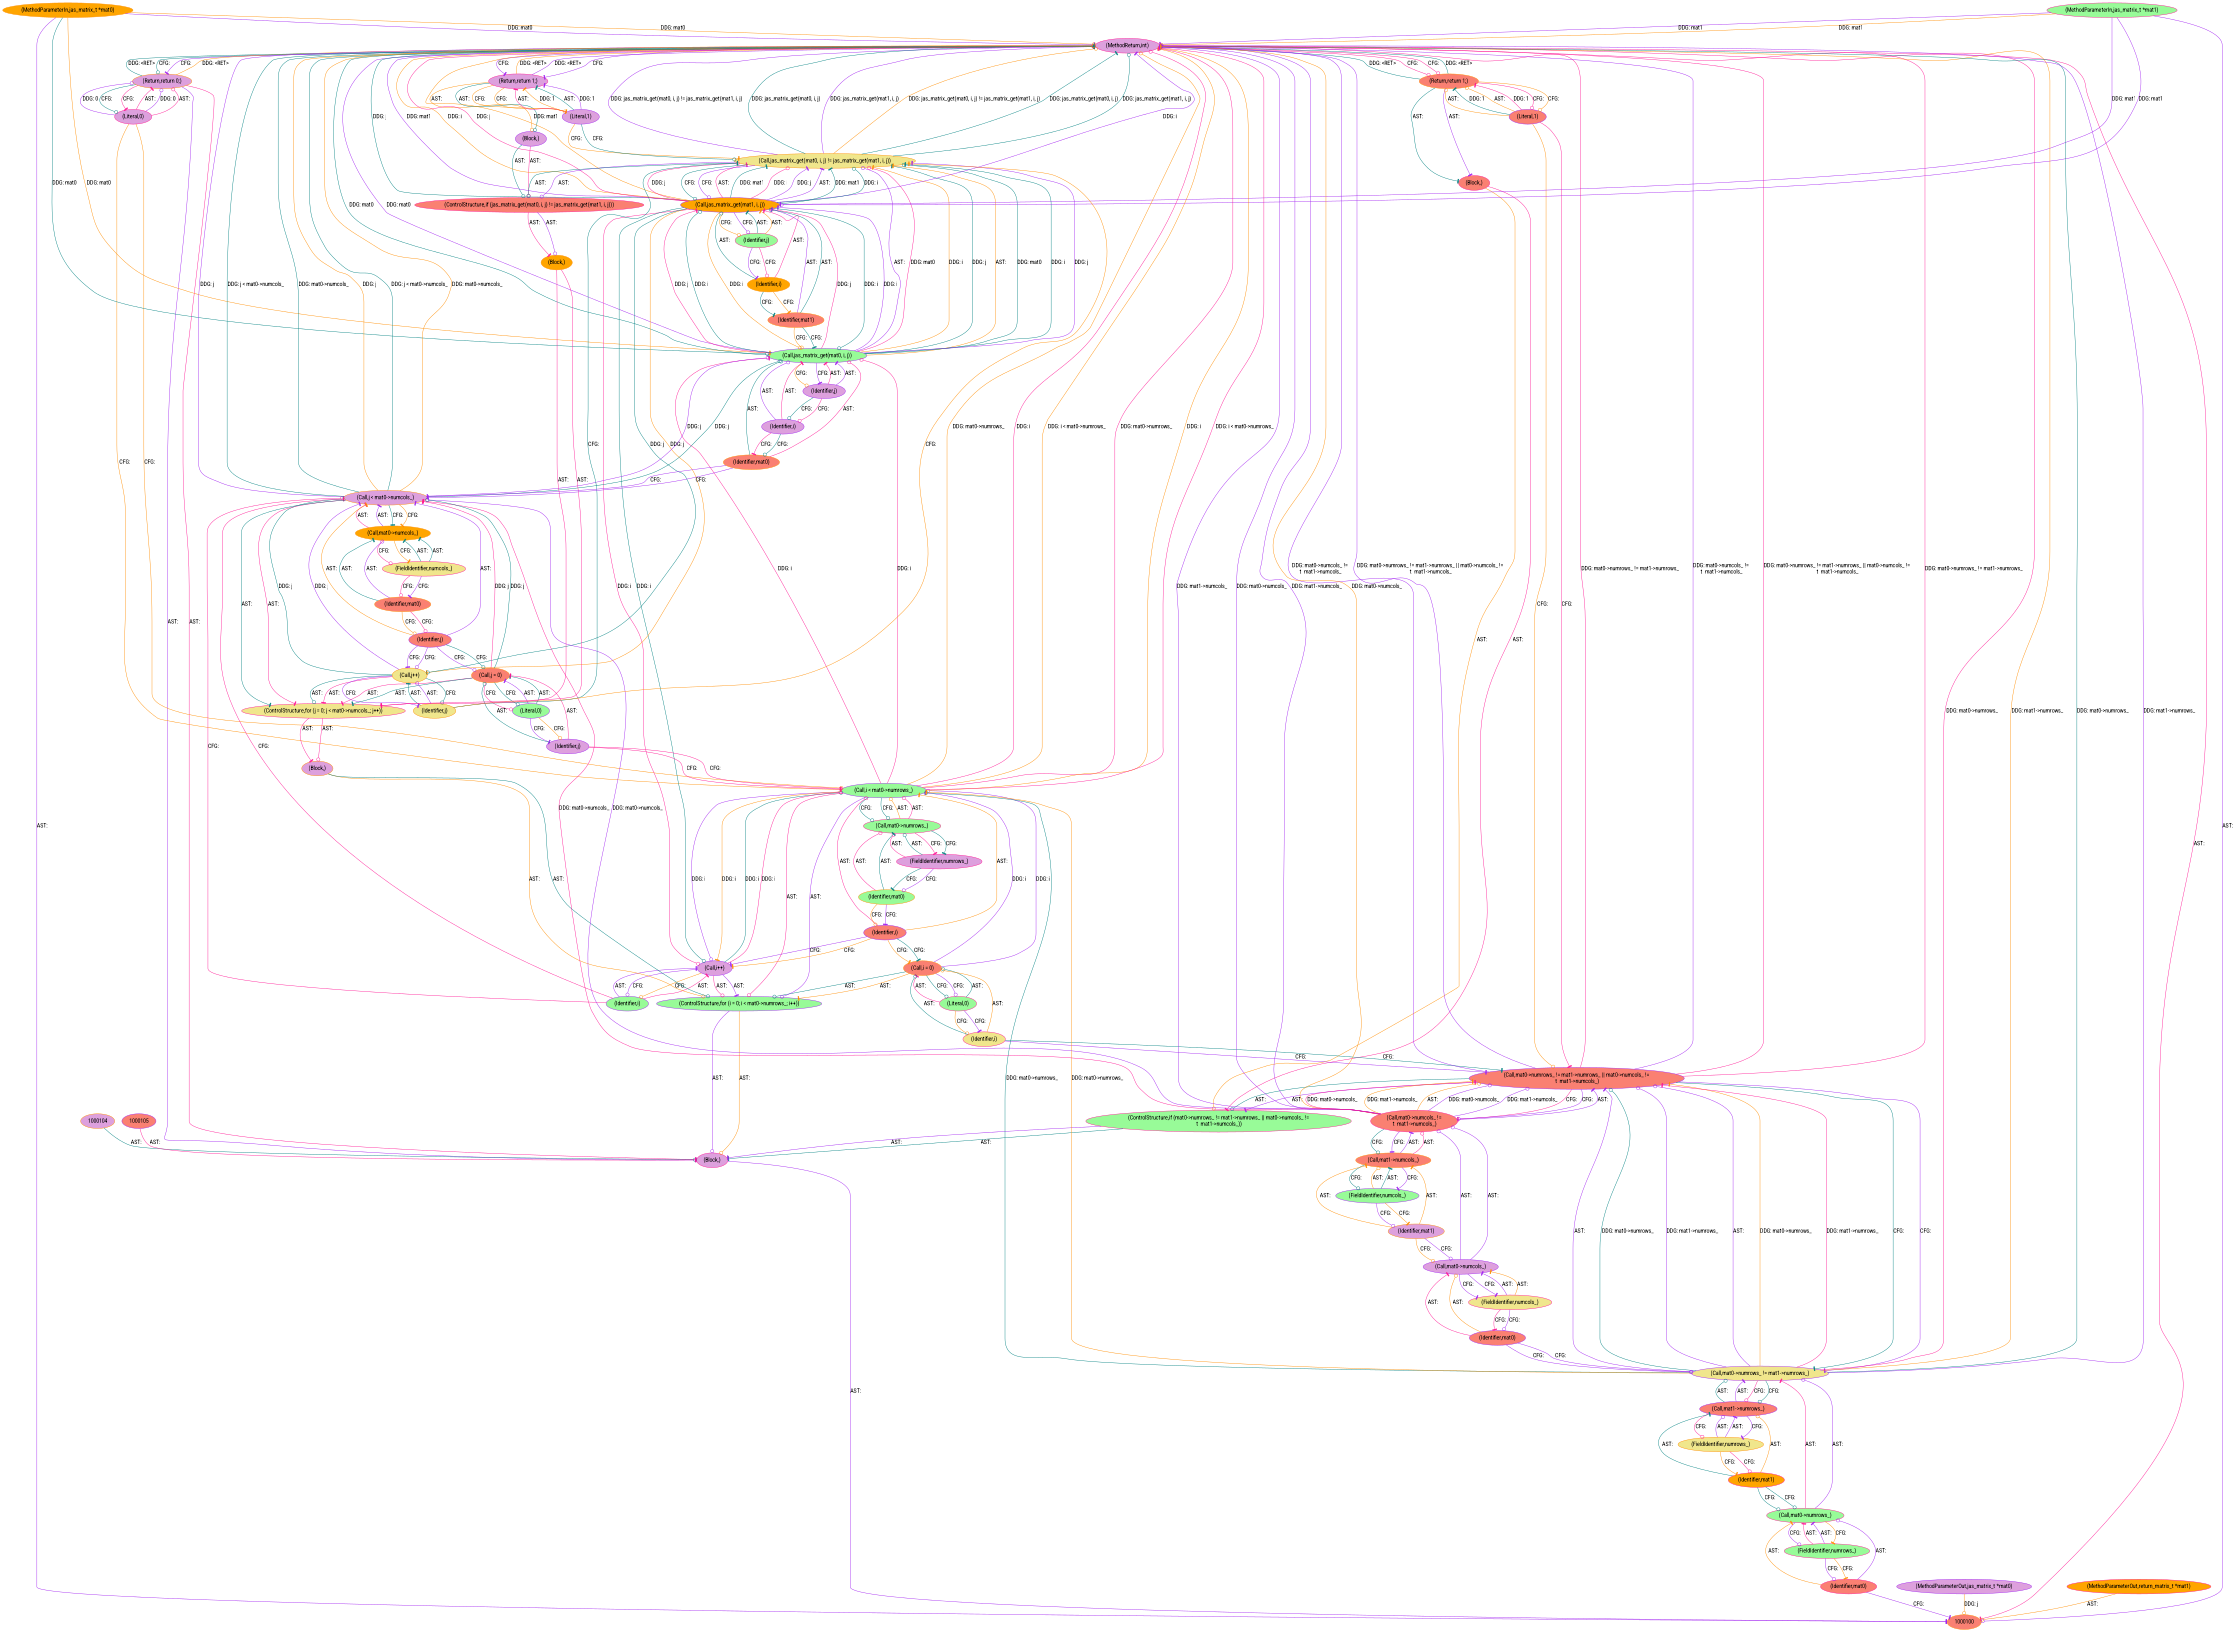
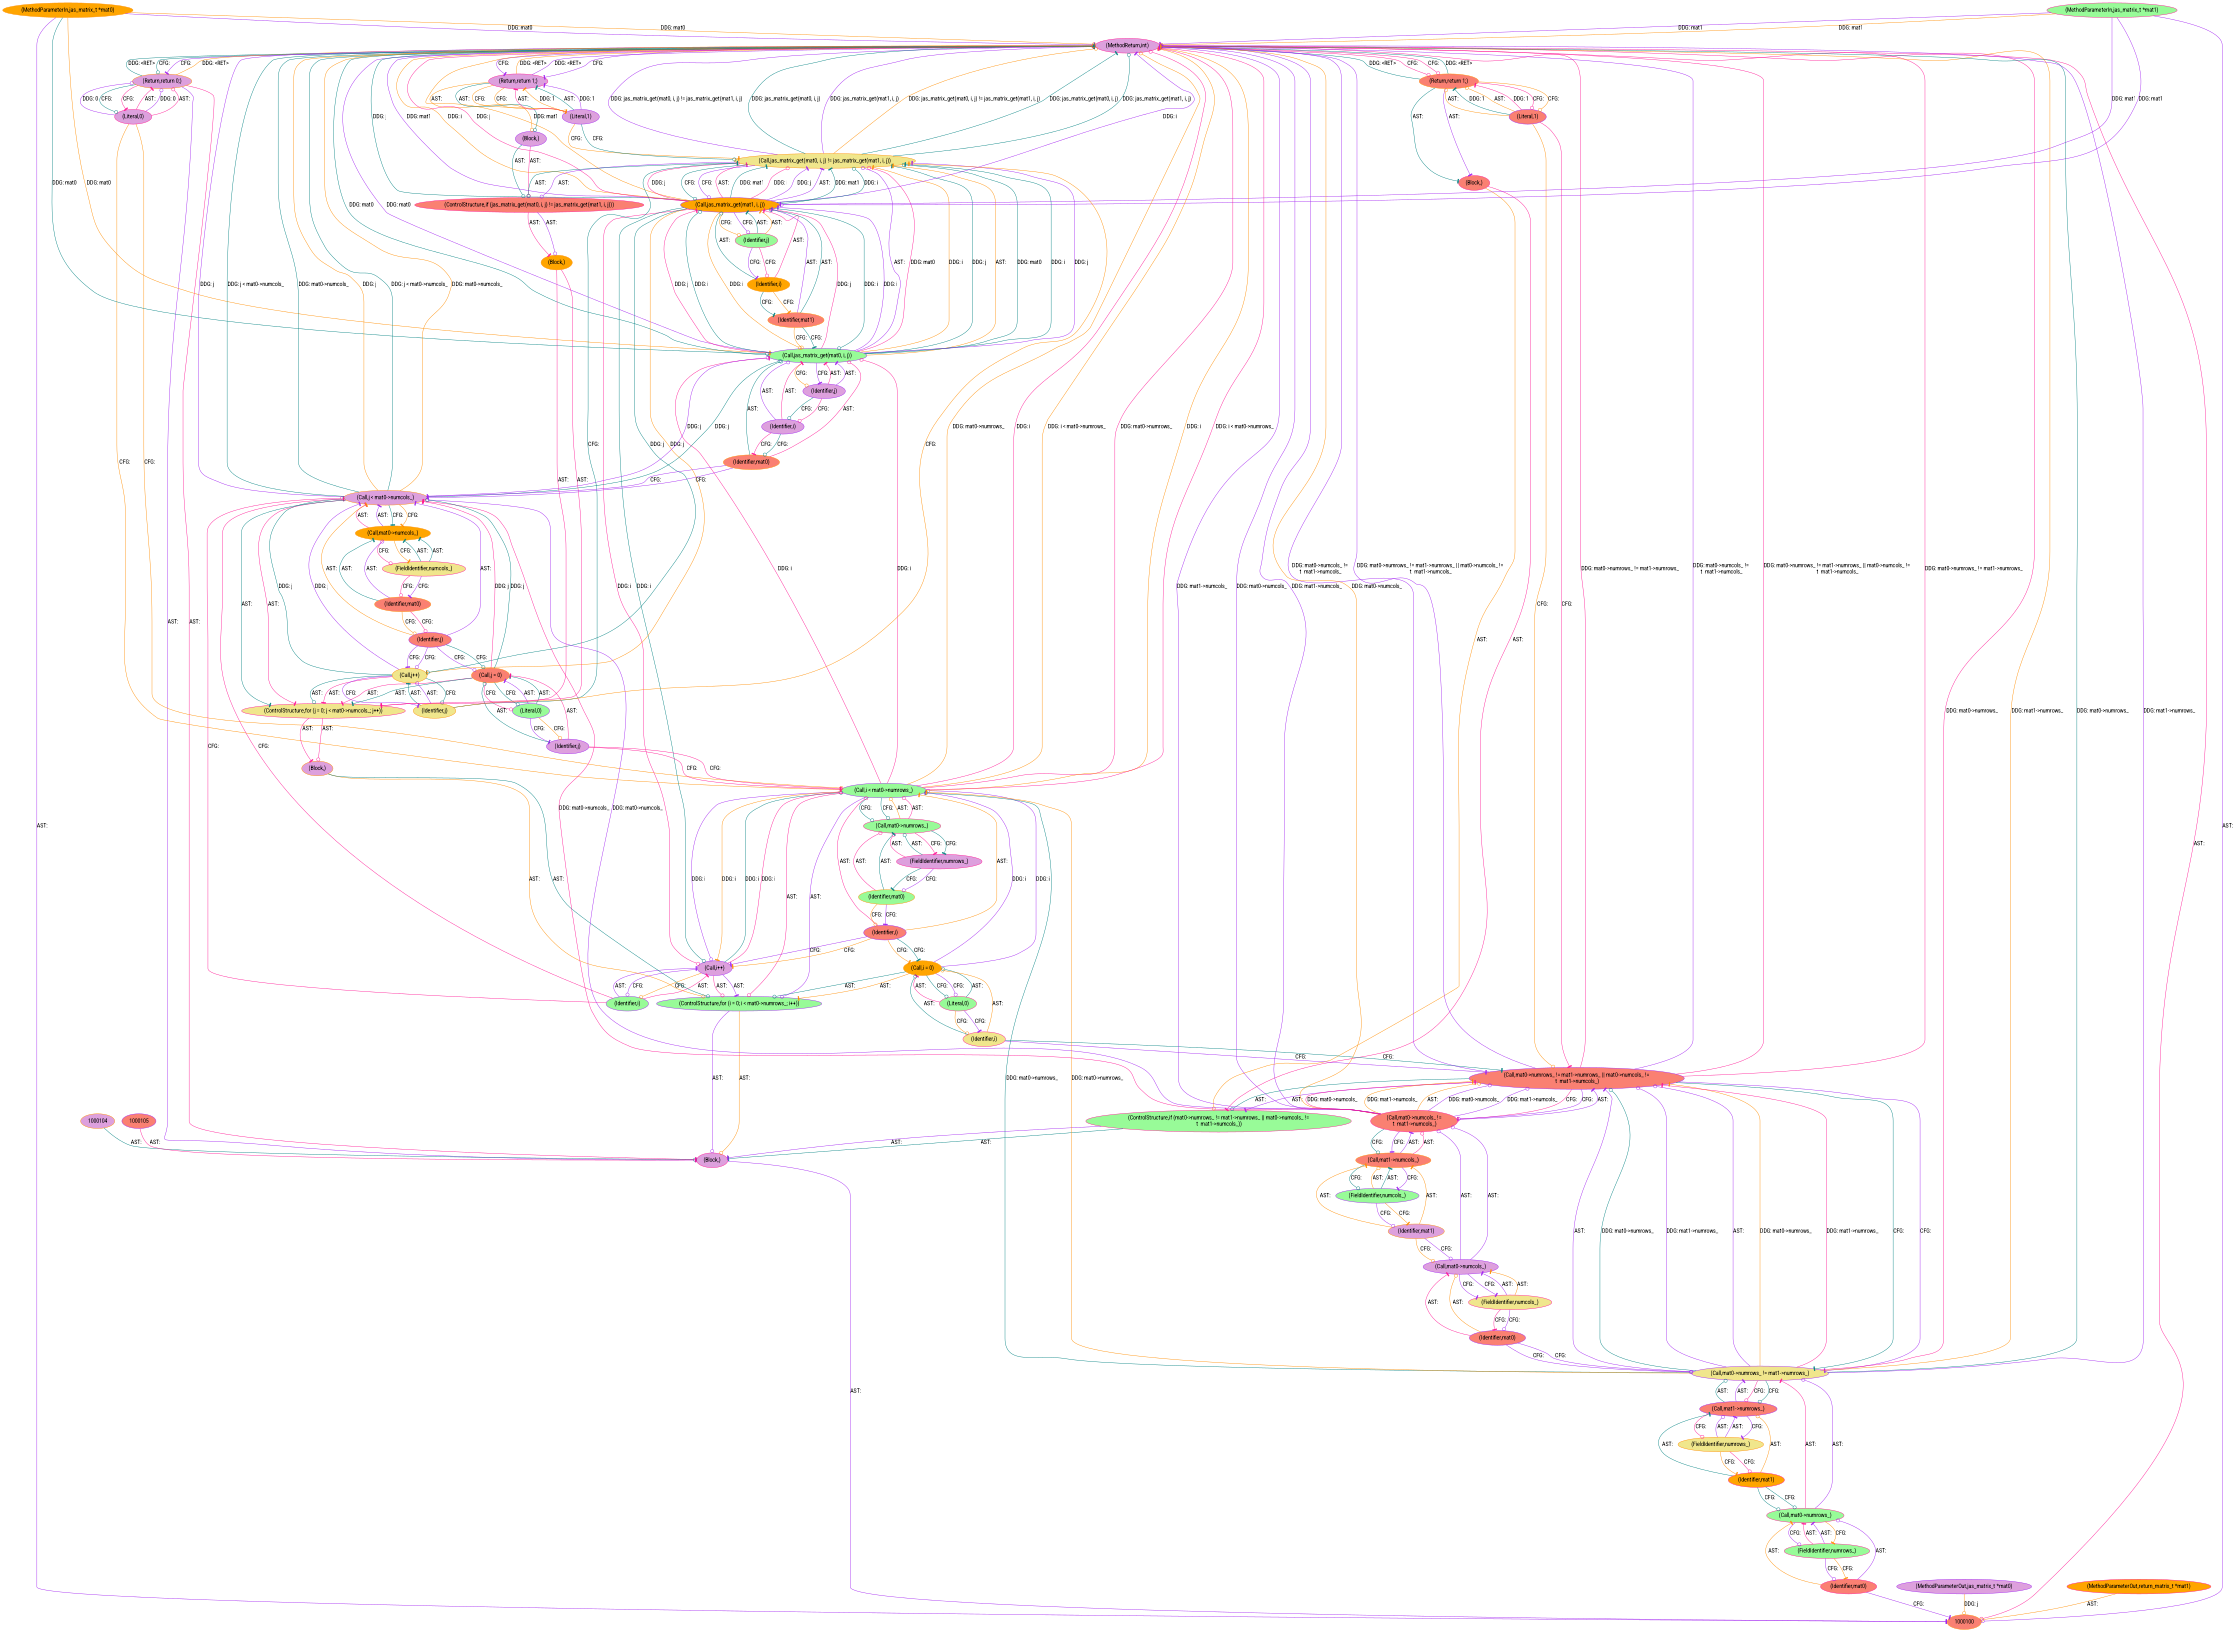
(2205, 419) -> (2205, 418)
(923, 968) -> (923, 968)
